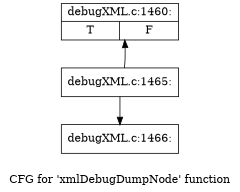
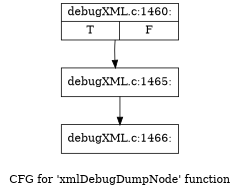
(125, 58) -> (115, 50)
